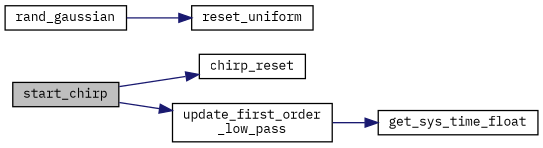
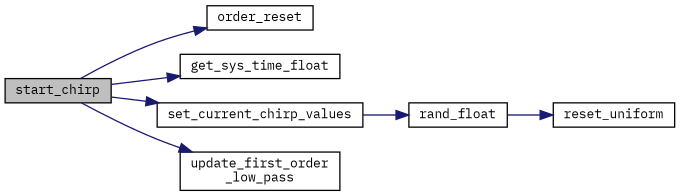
(66, 18) -> (458, 115)
(252, 66) -> (260, 18)
none -> (260, 115)
(349, 123) -> (139, 81)
